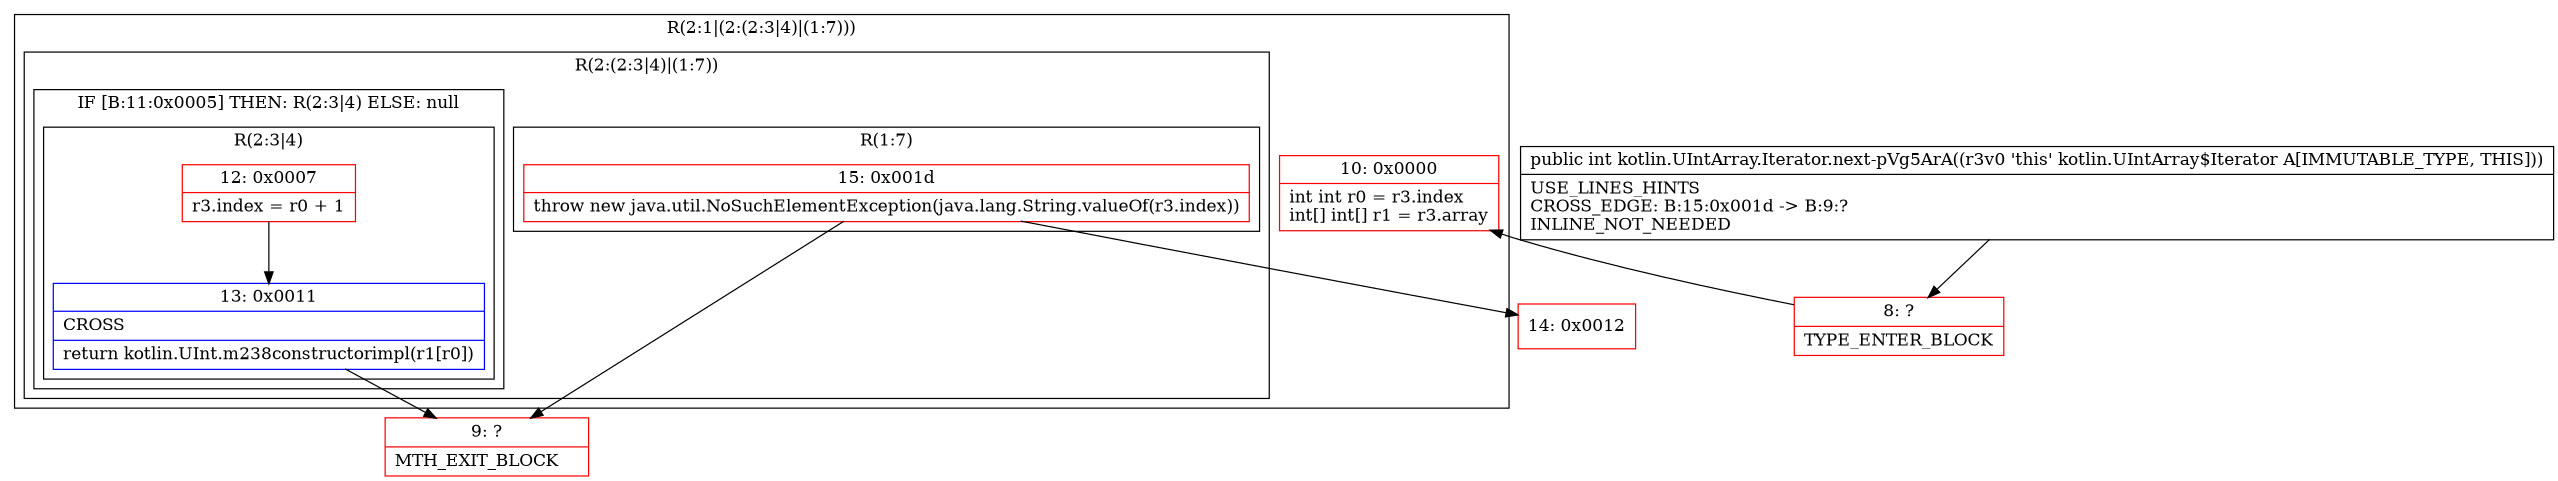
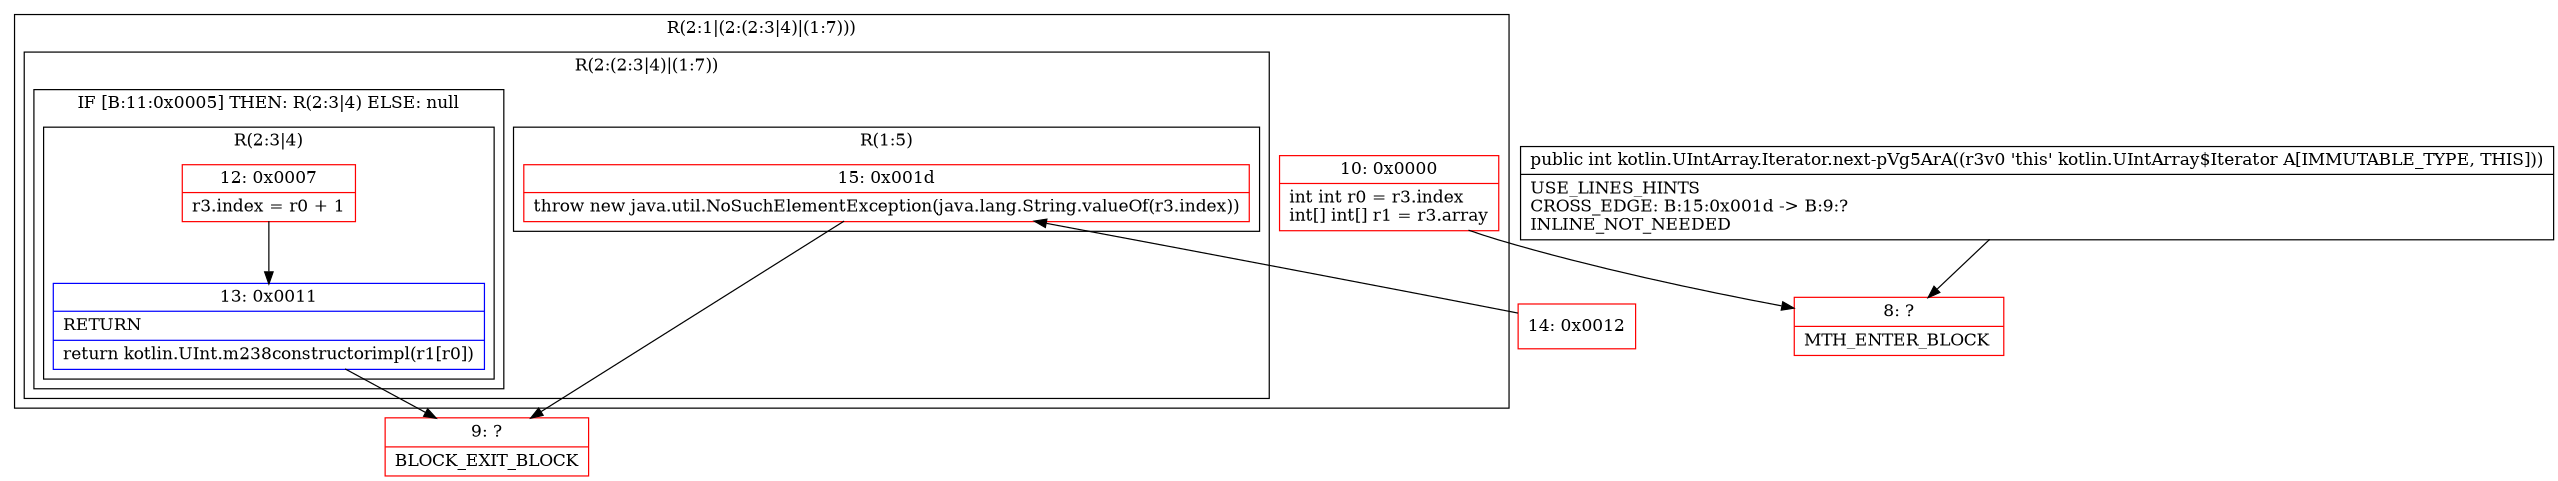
(887, 141) -> (887, 141)
(1251, 265) -> (1282, 268)
(1647, 273) -> (1624, 273)
(94, 325) -> (102, 325)
(1899, 340) -> (1897, 340)
(477, 461) -> (487, 461)
